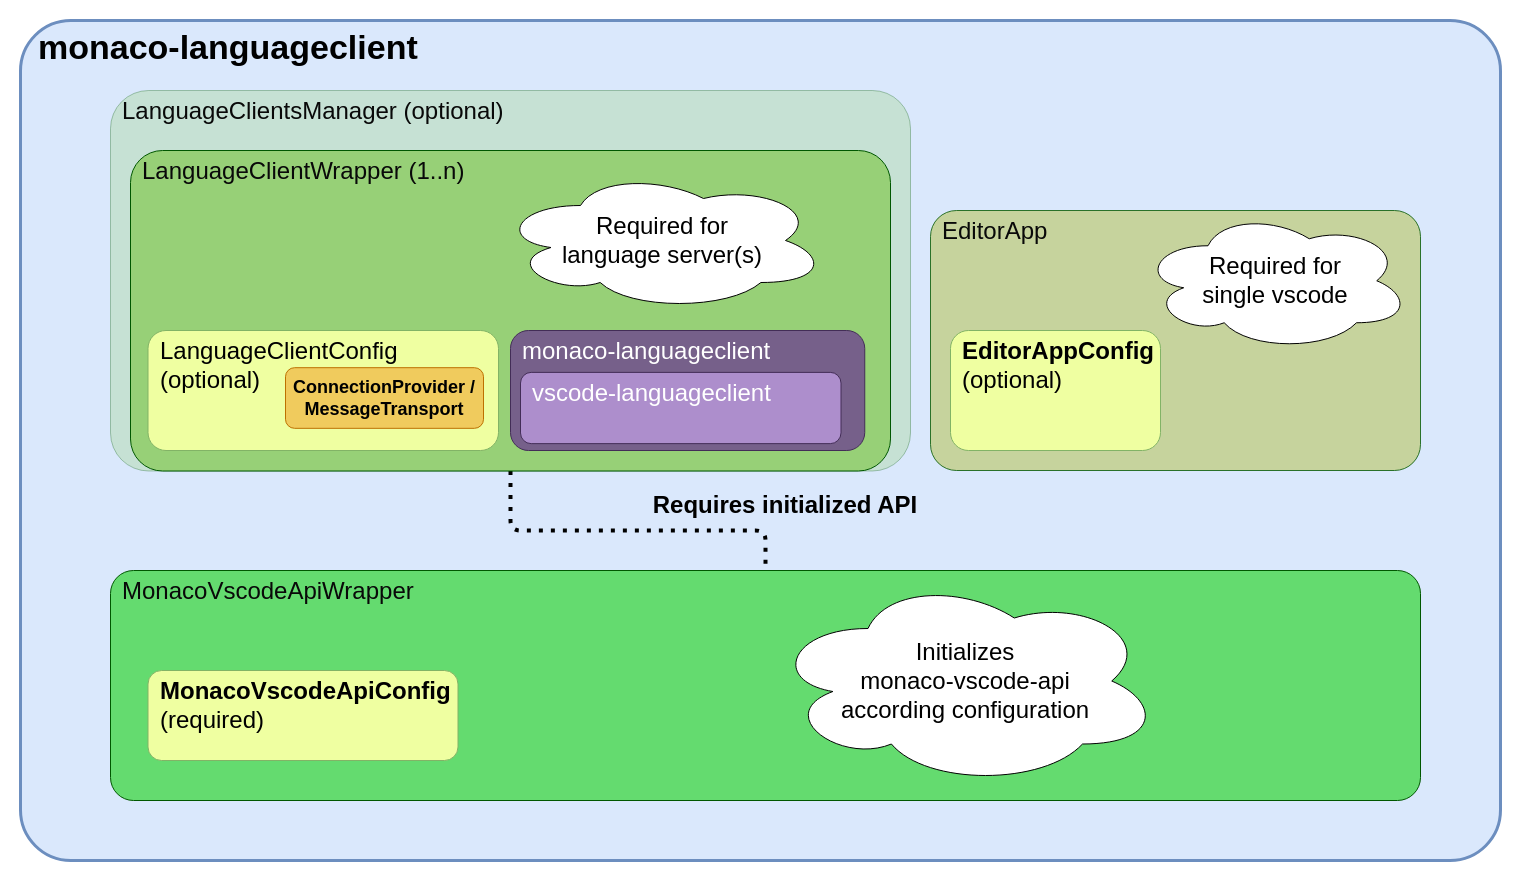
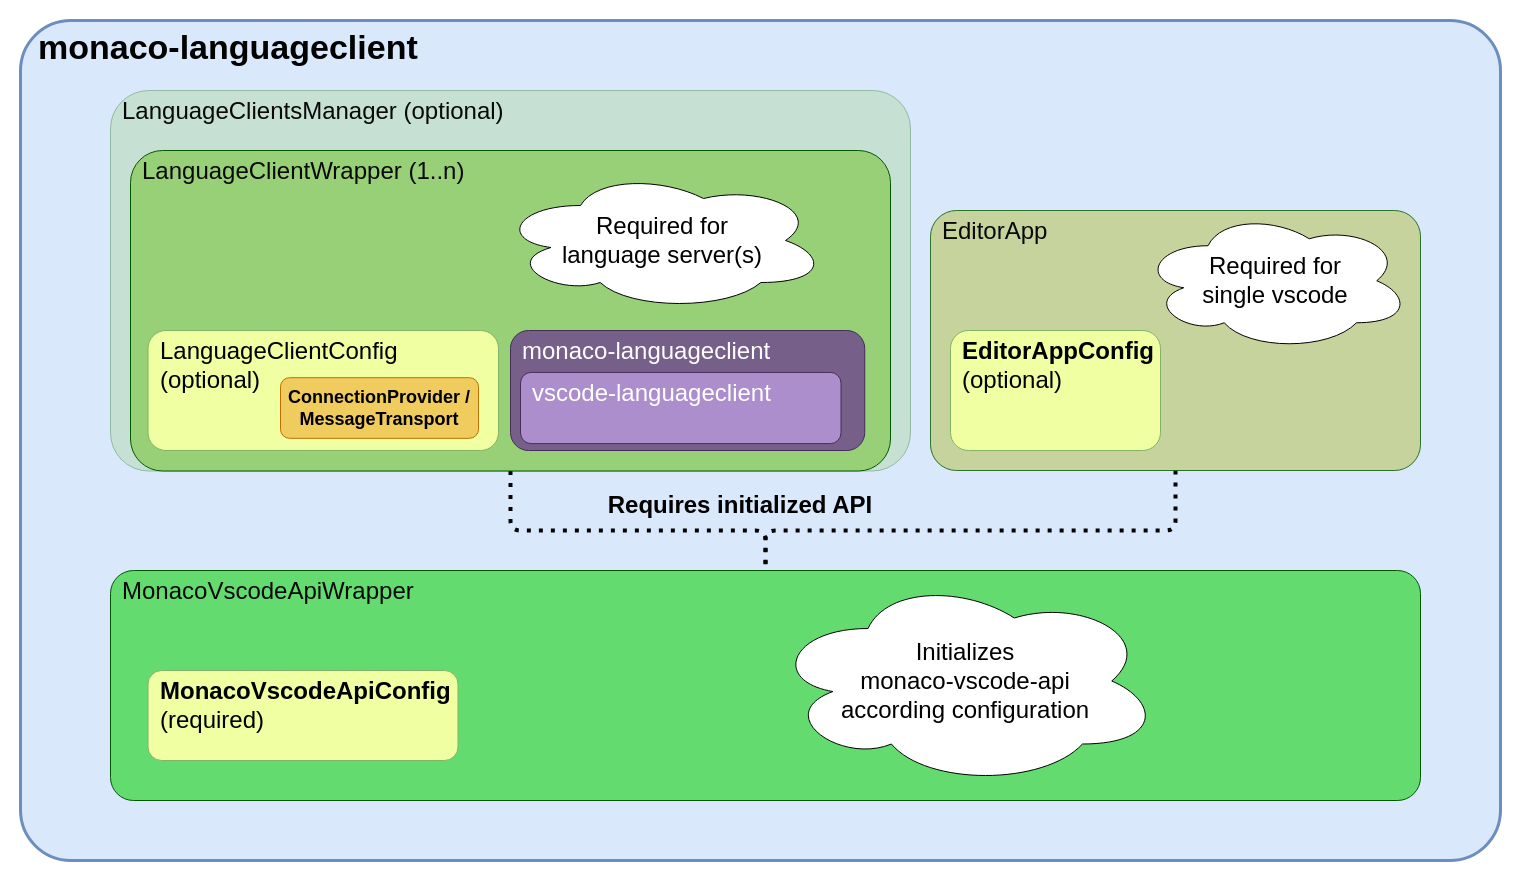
(385, 398) -> (380, 408)
(786, 506) -> (741, 506)
none -> (999, 531)
